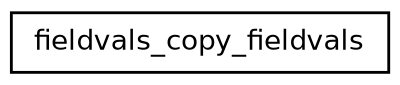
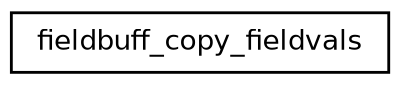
(200, 43) -> (200, 43)
